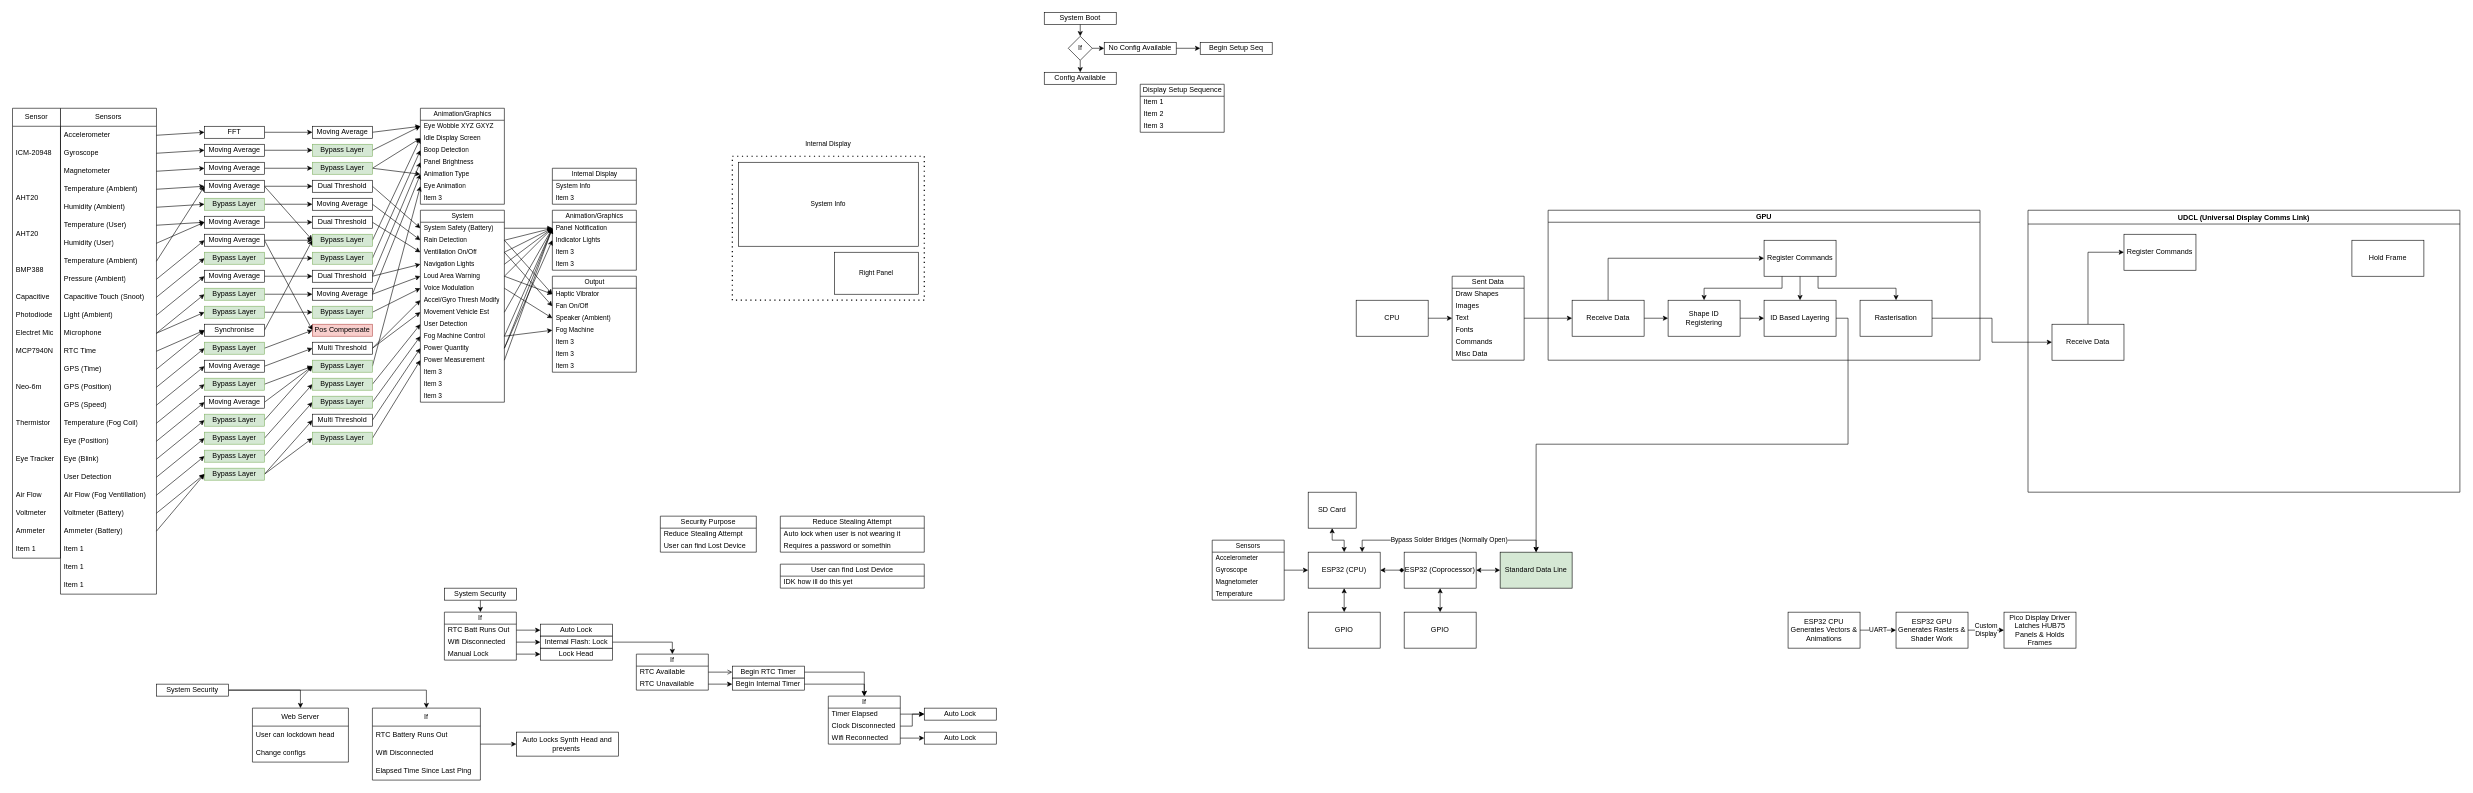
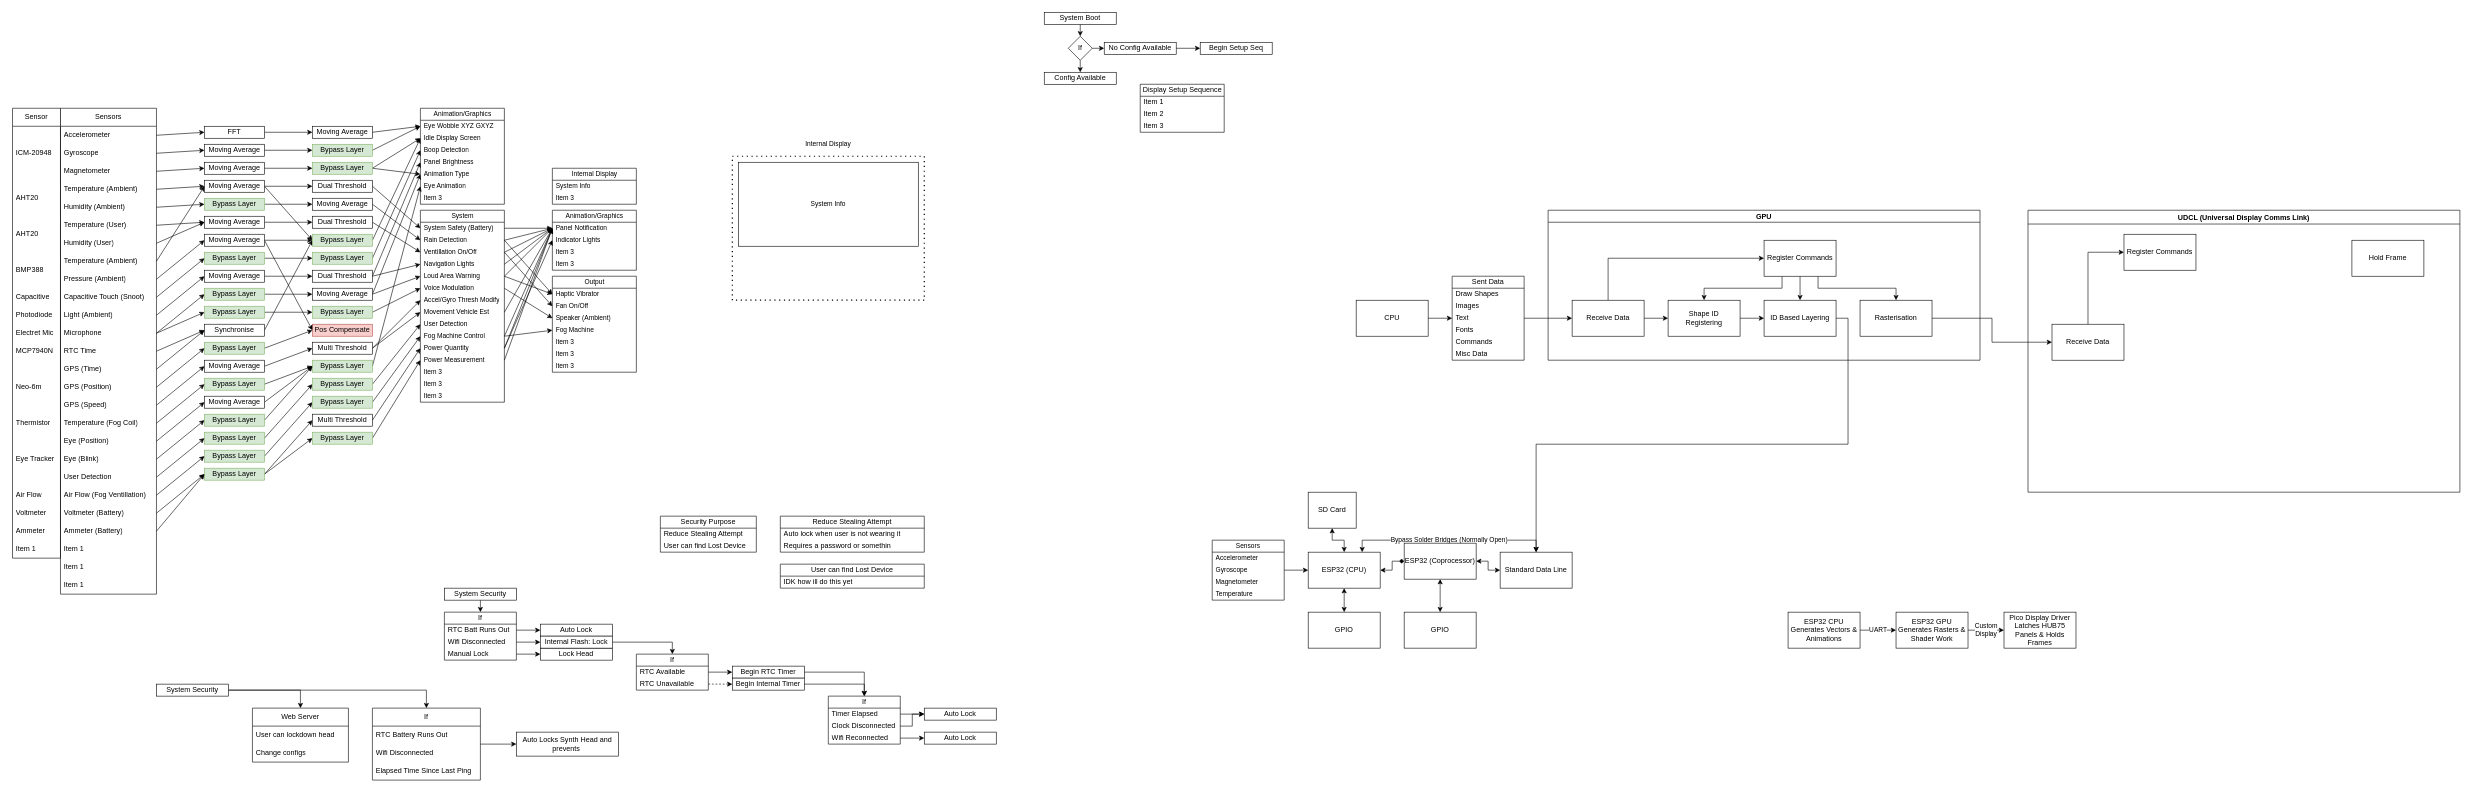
(876, 273) -> none
(1440, 570) -> (1440, 561)
(1536, 570) -> (1536, 570)
(728, 672) -> (726, 672)
(717, 684) -> (717, 684)
